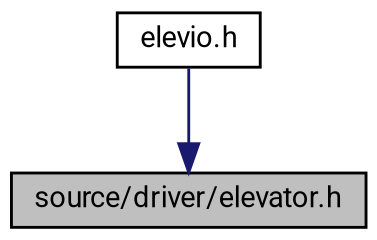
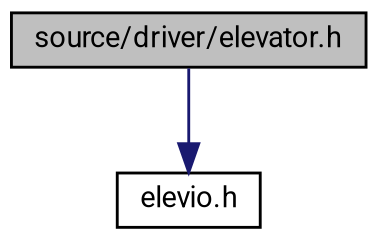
(189, 106) -> (189, 106)
